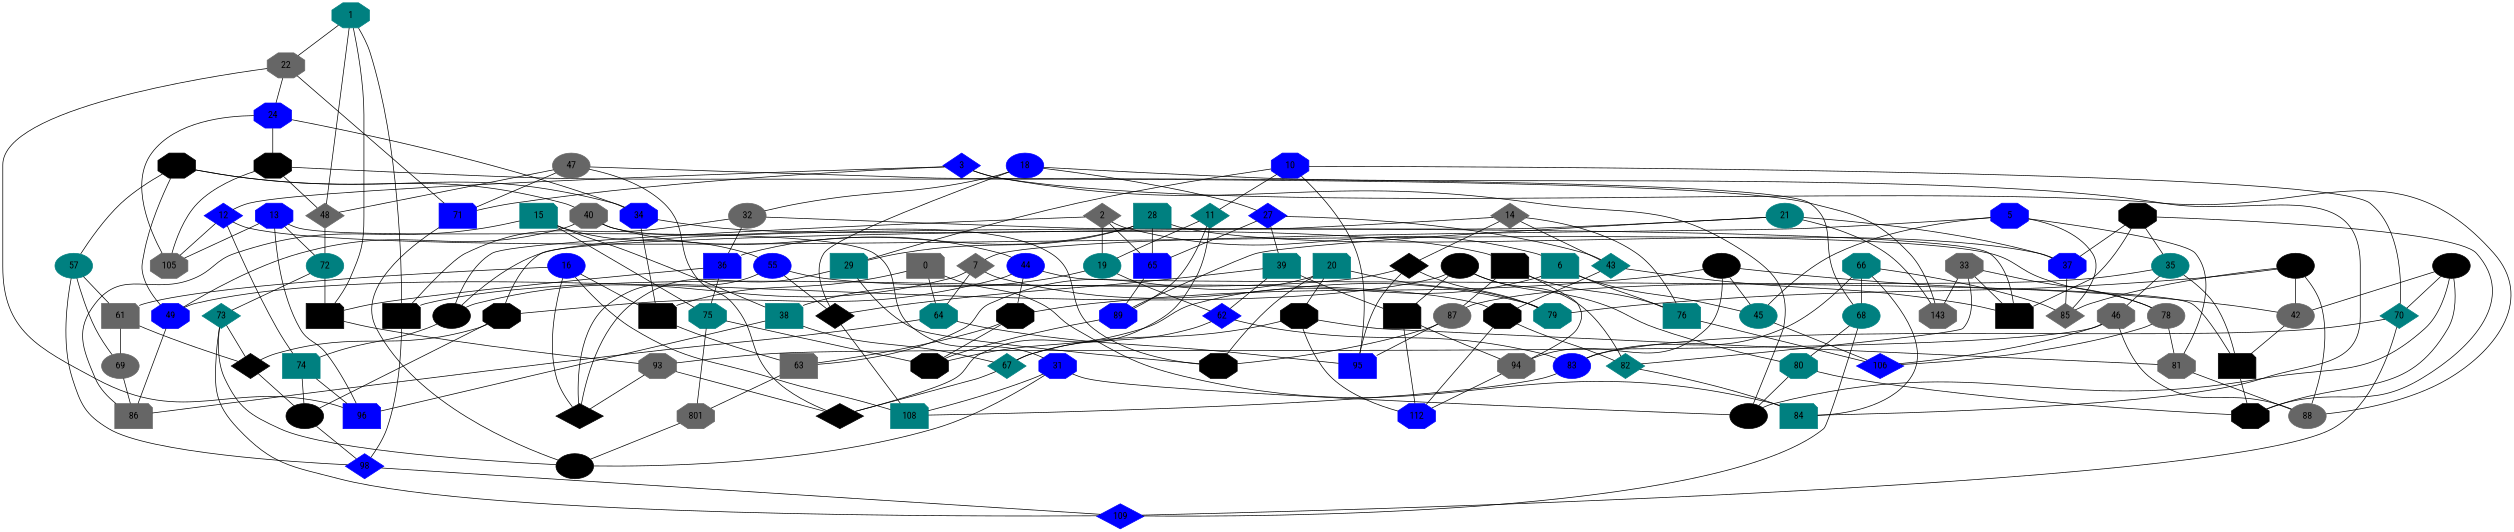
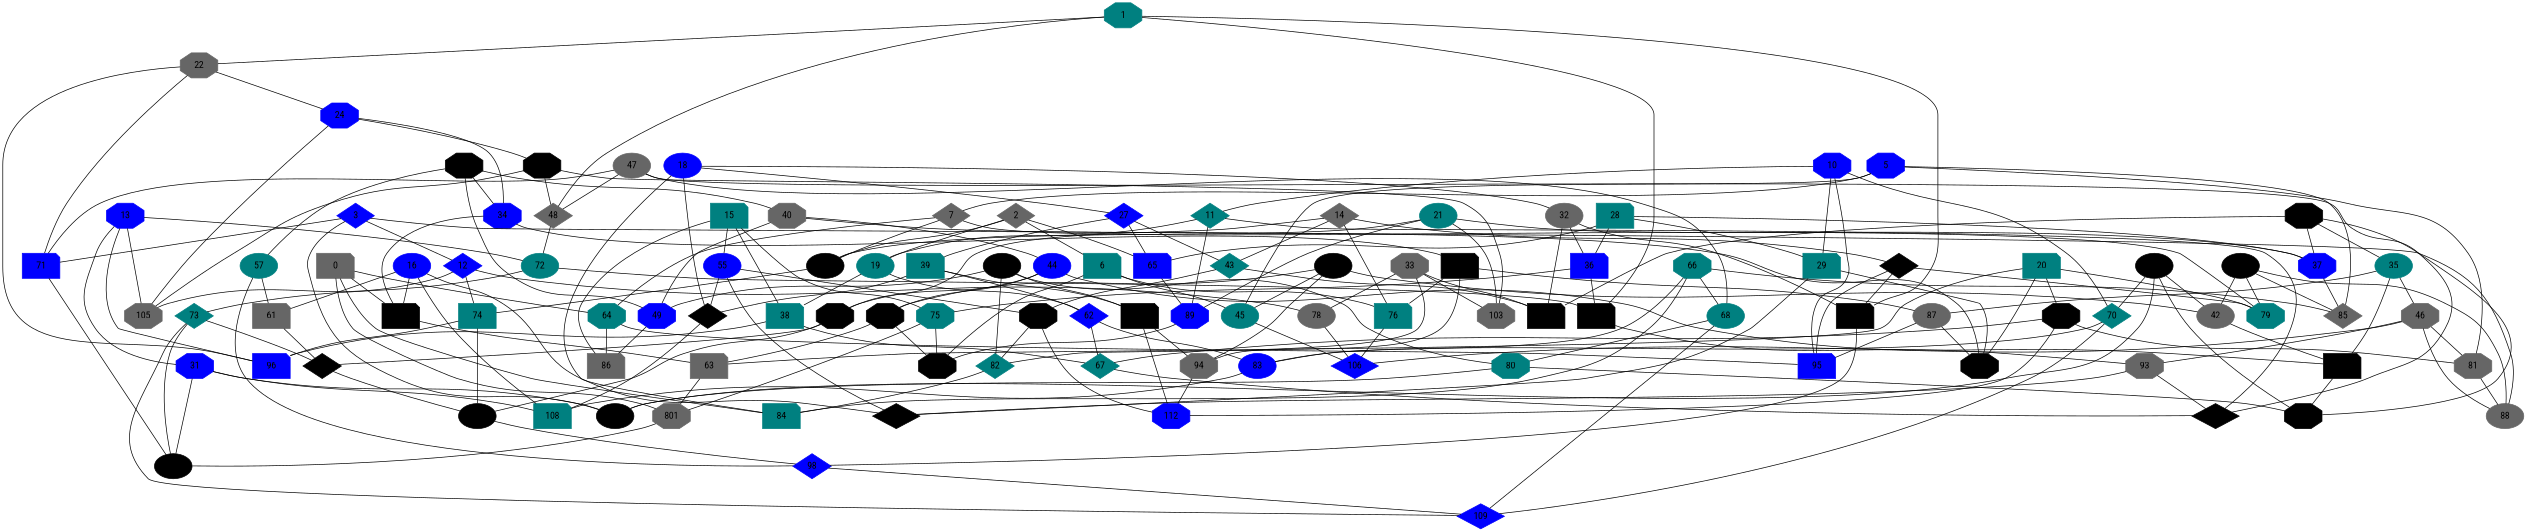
(1938, 316) -> (1496, 316)
(2171, 341) -> (2447, 341)
(120, 366) -> none
none -> (473, 383)
